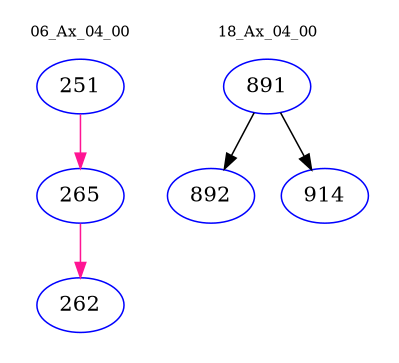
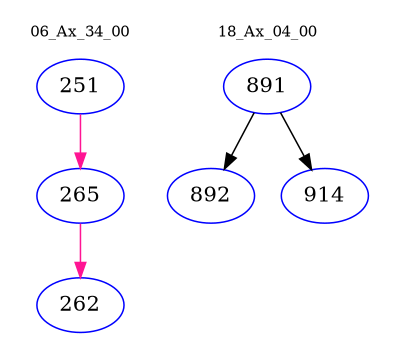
(80, 33) -> (80, 33)
